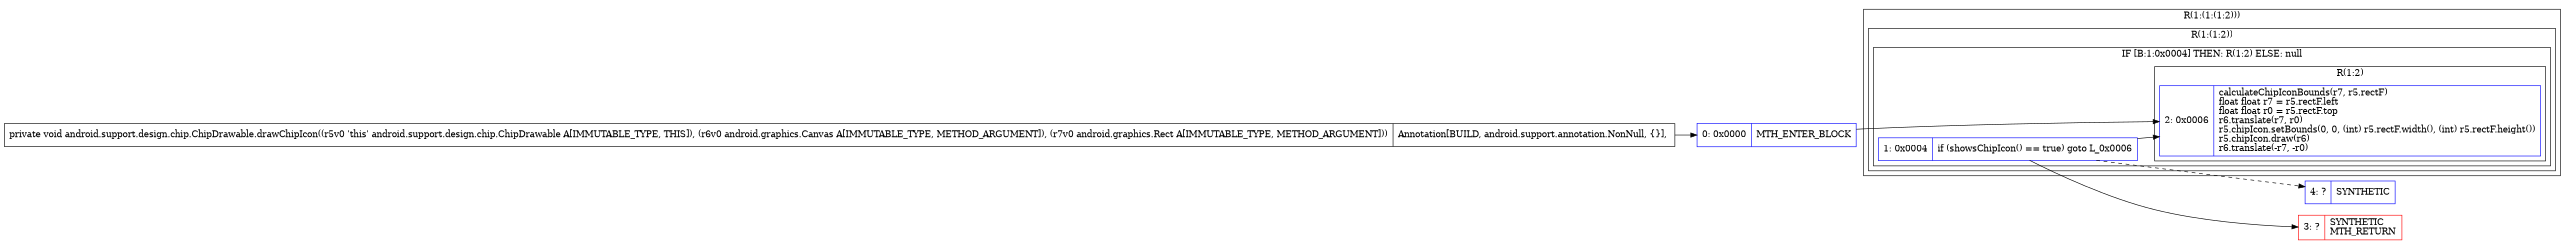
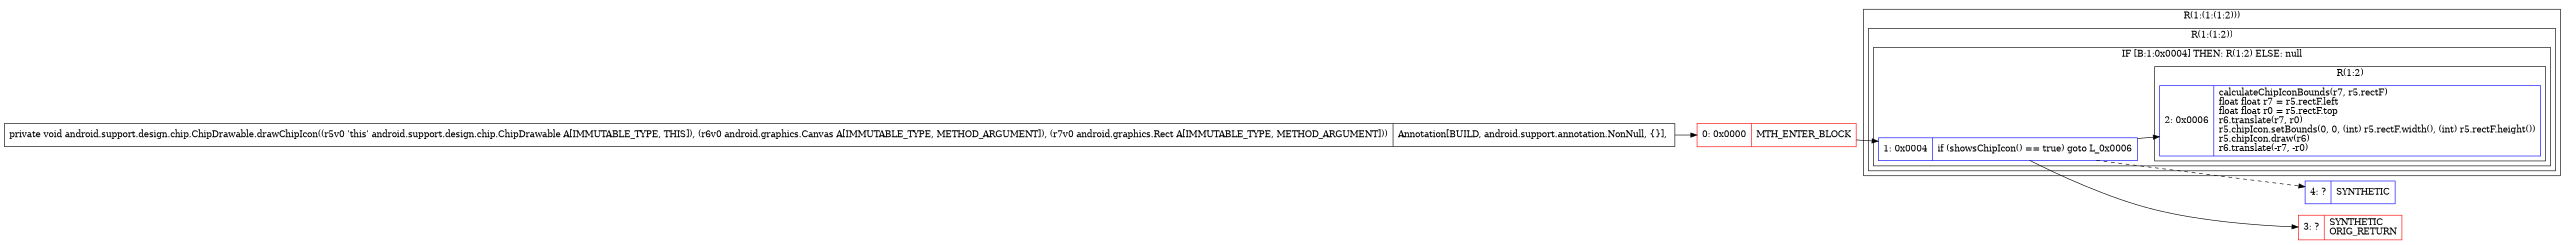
(2005, 124) -> (1864, 140)
(1777, 135) -> (1777, 135)
(2363, 232) -> (2363, 232)
